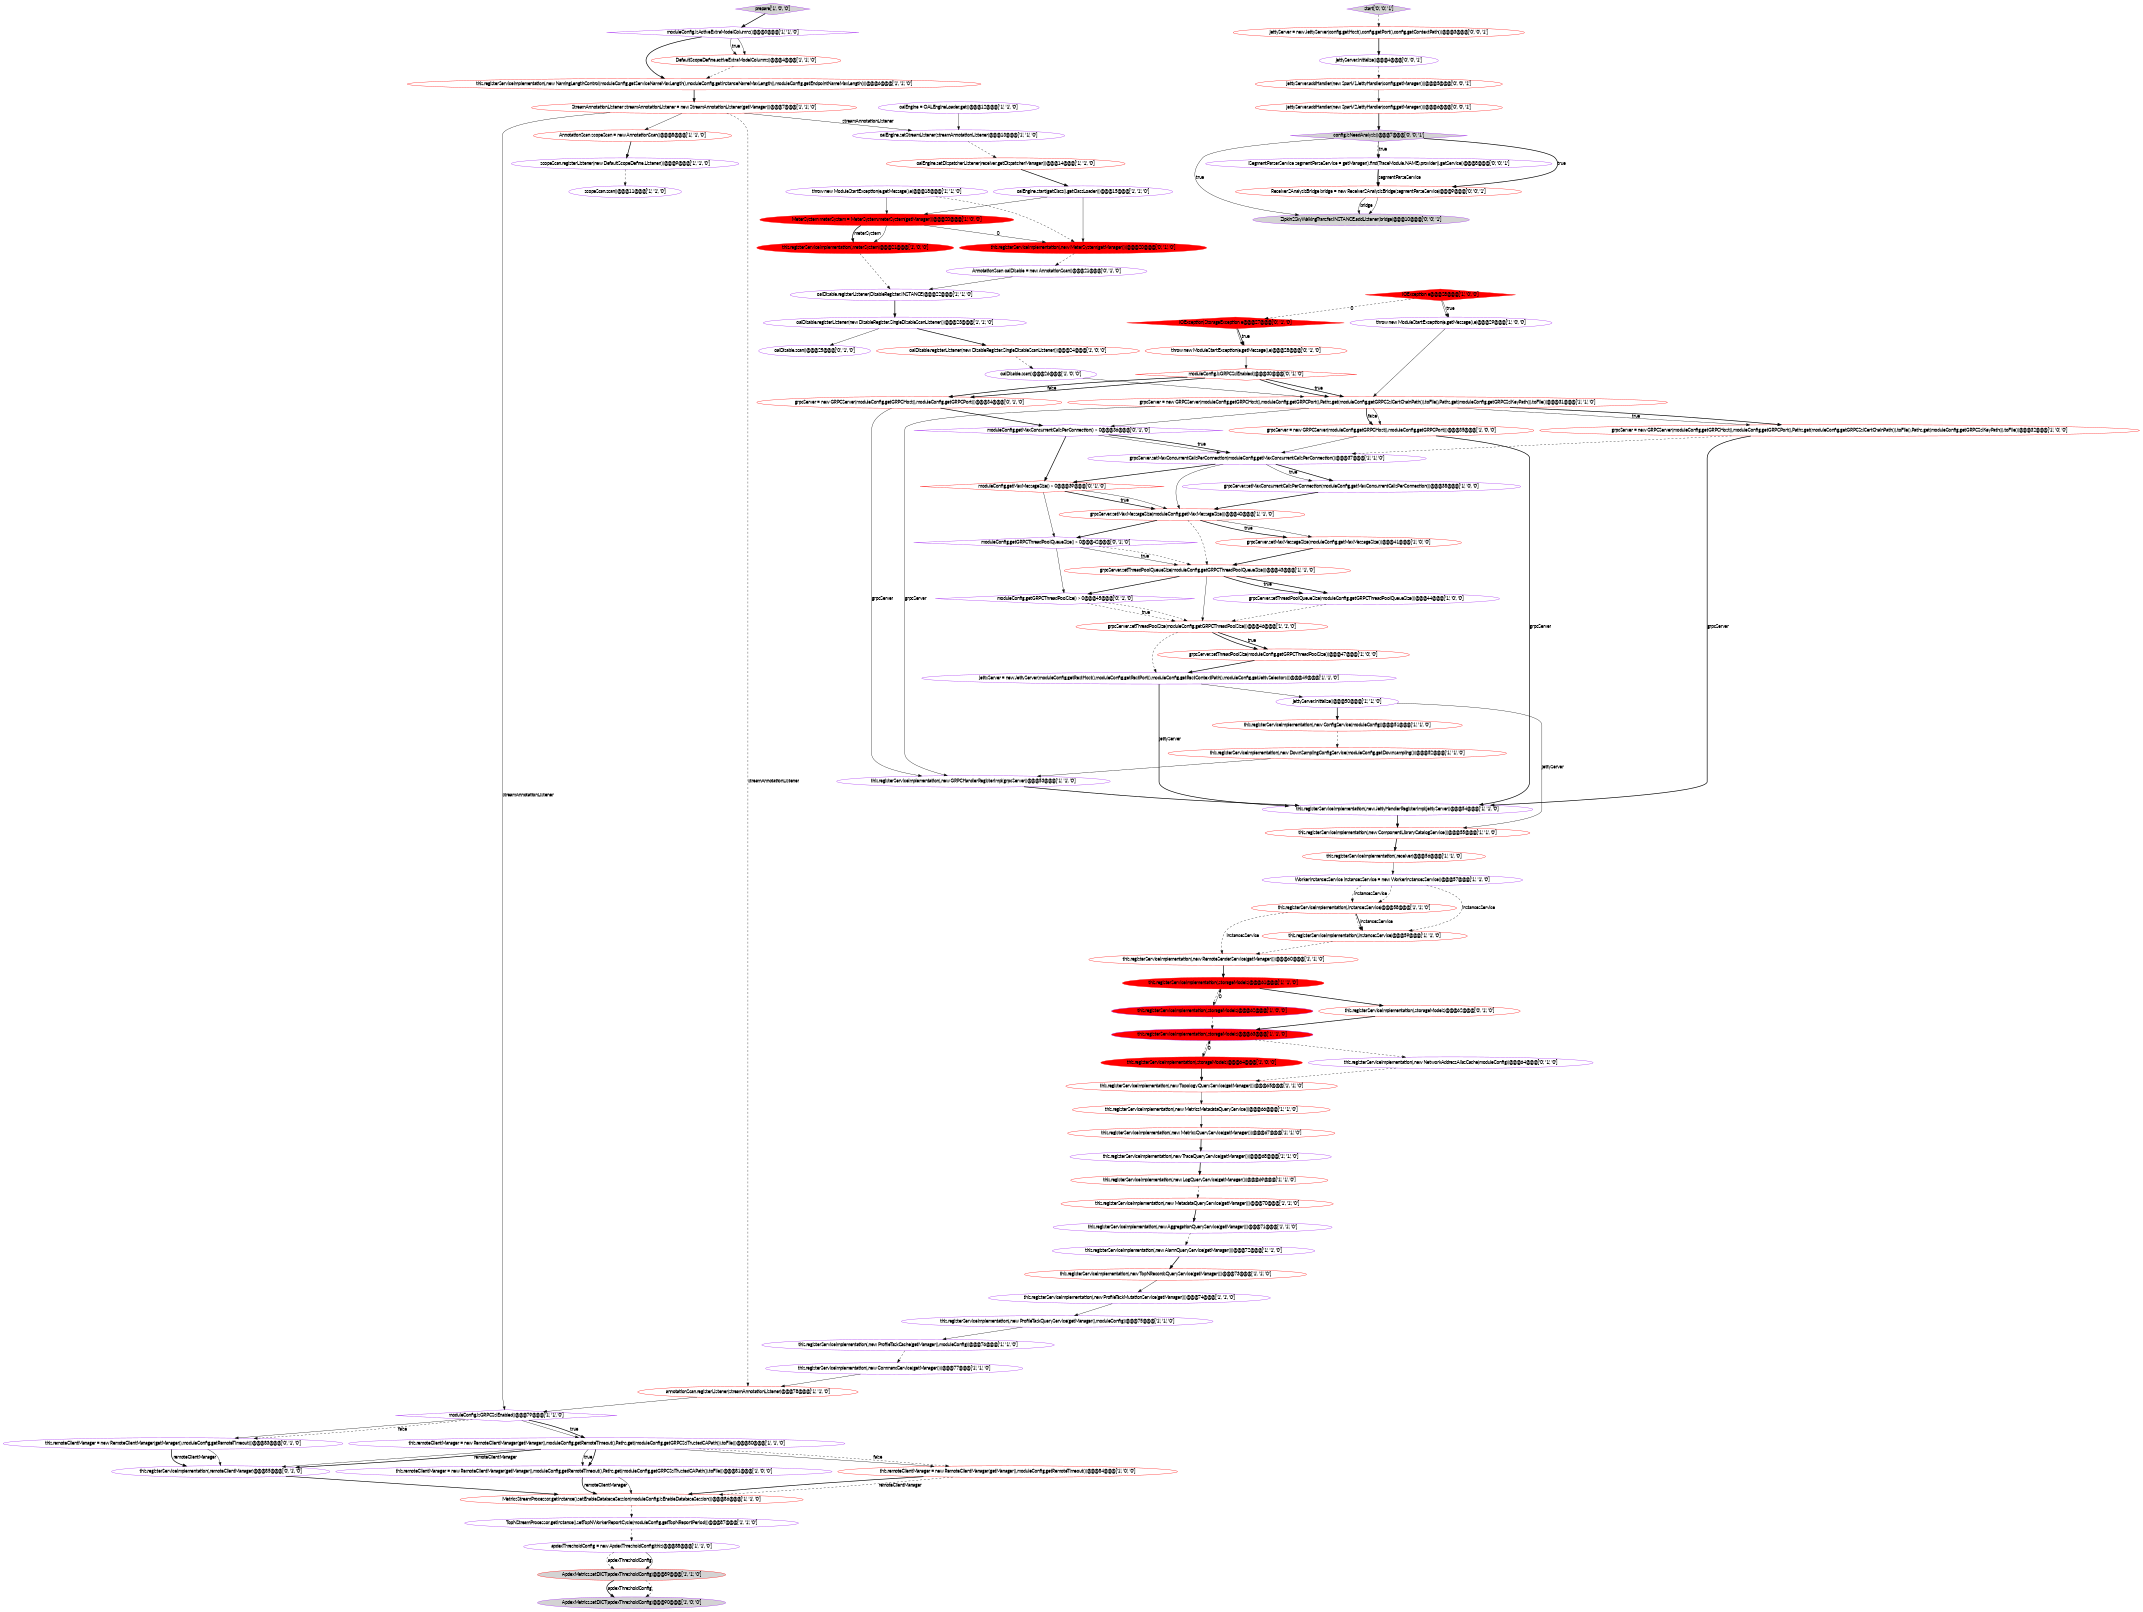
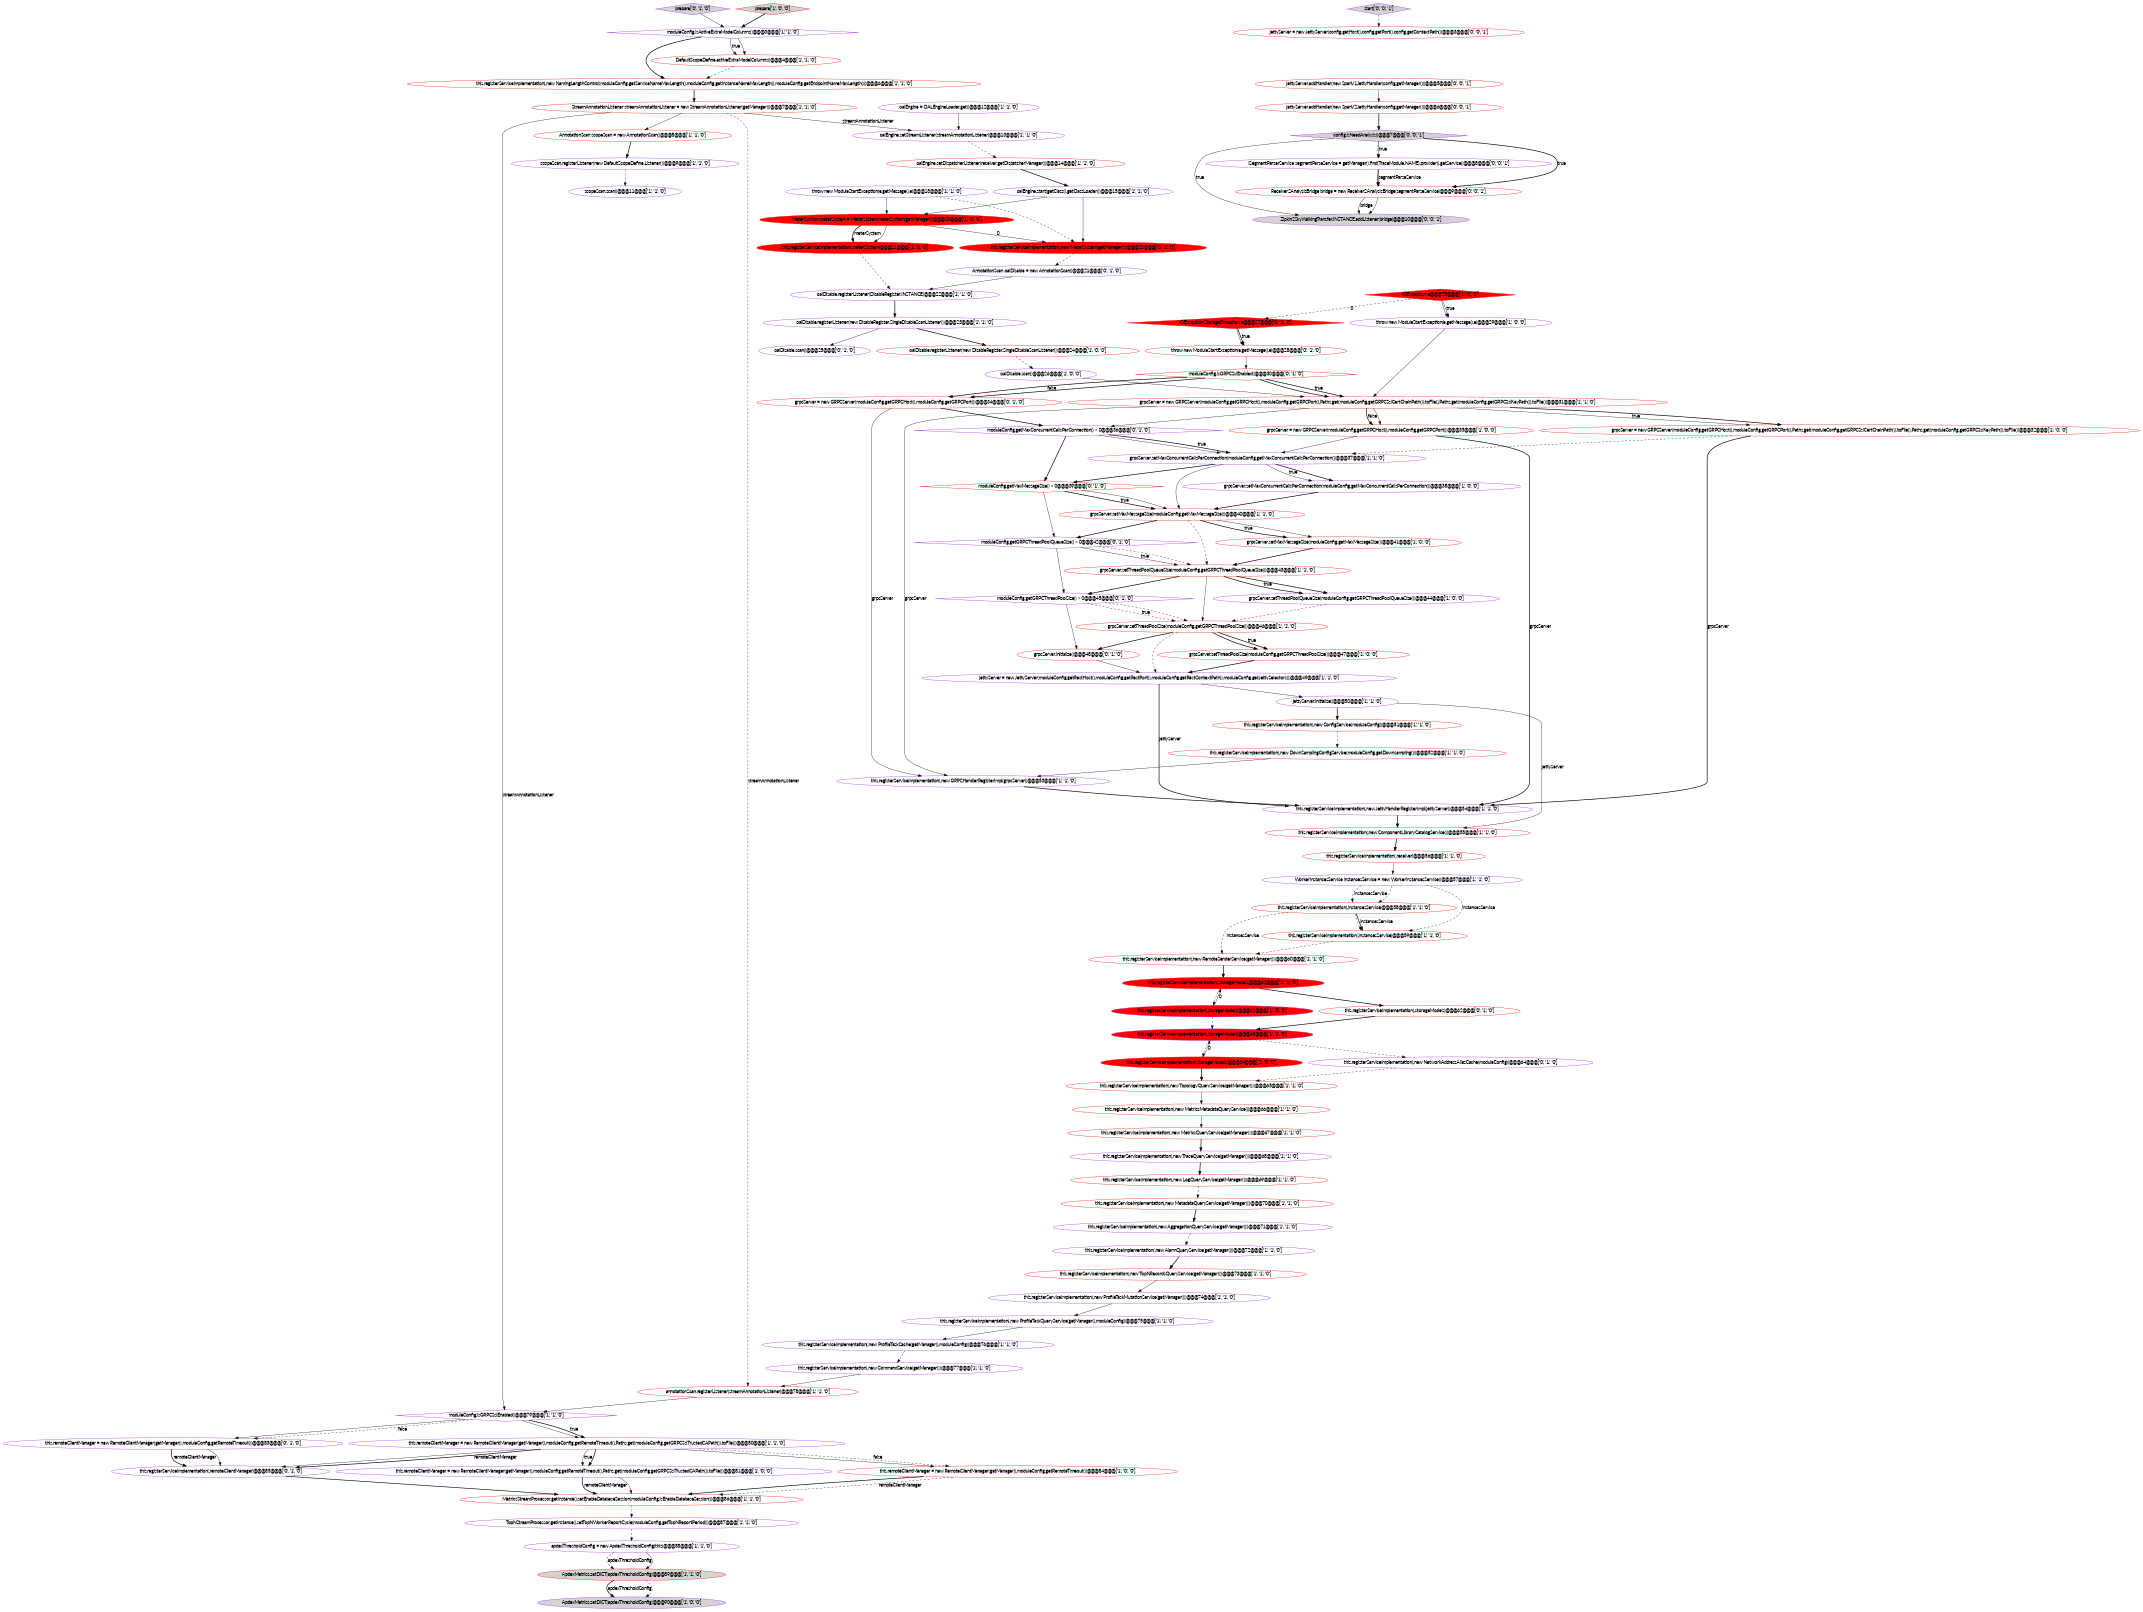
none -> (693, 9)
(773, 9) -> (773, 9)
(1379, 61) -> none
none -> (1078, 655)
